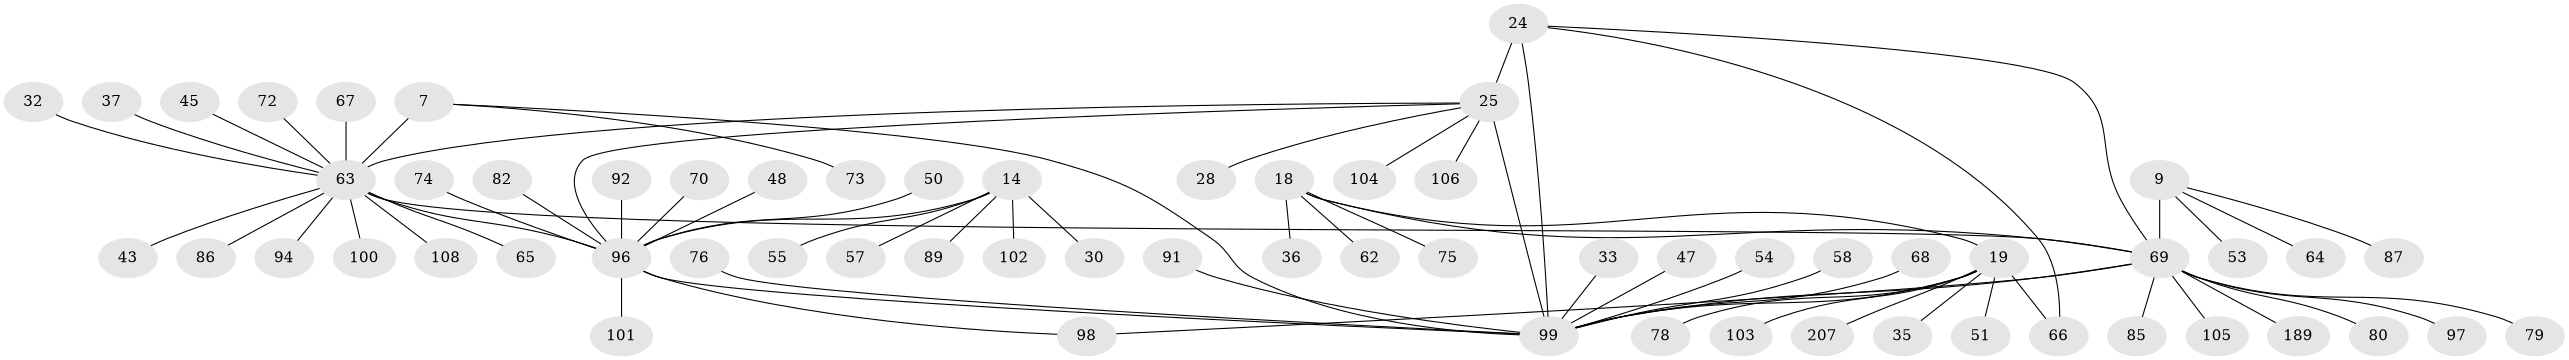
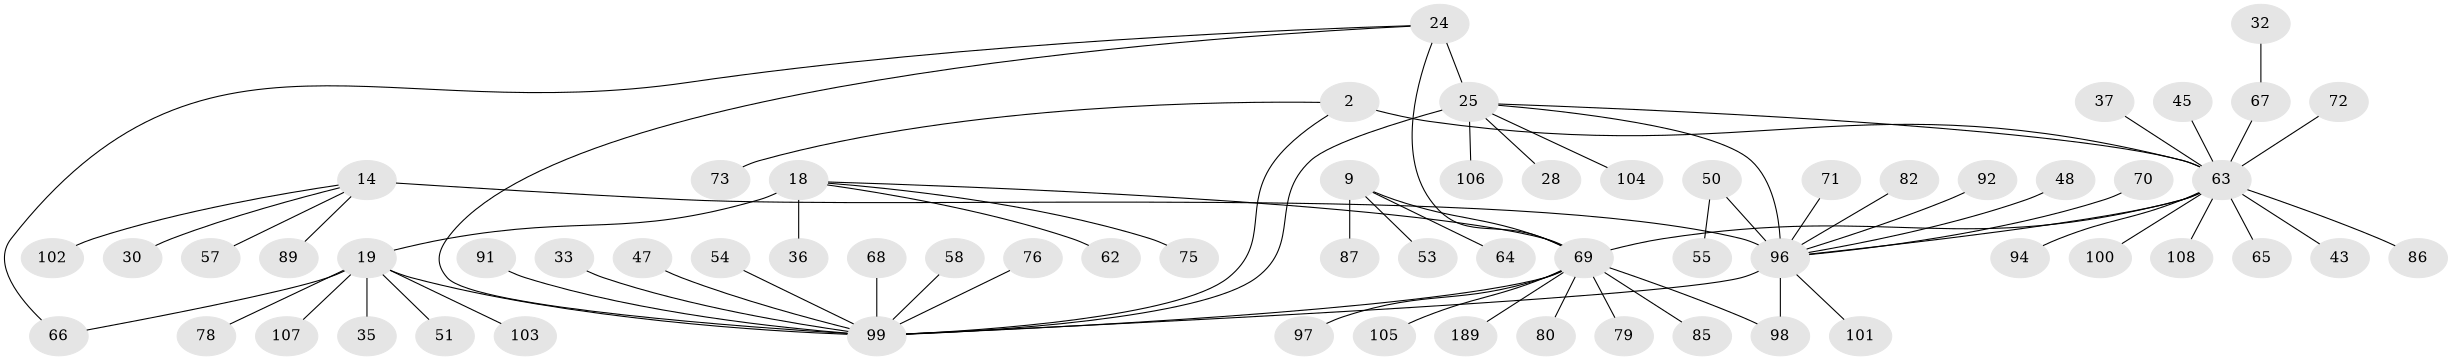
(424, 102) -> (1350, 102)
(185, 152) -> (2261, 63)
(424, 180) -> (1831, 180)
(895, 219) -> (1707, 219)
(1822, 336) -> (287, 336)
